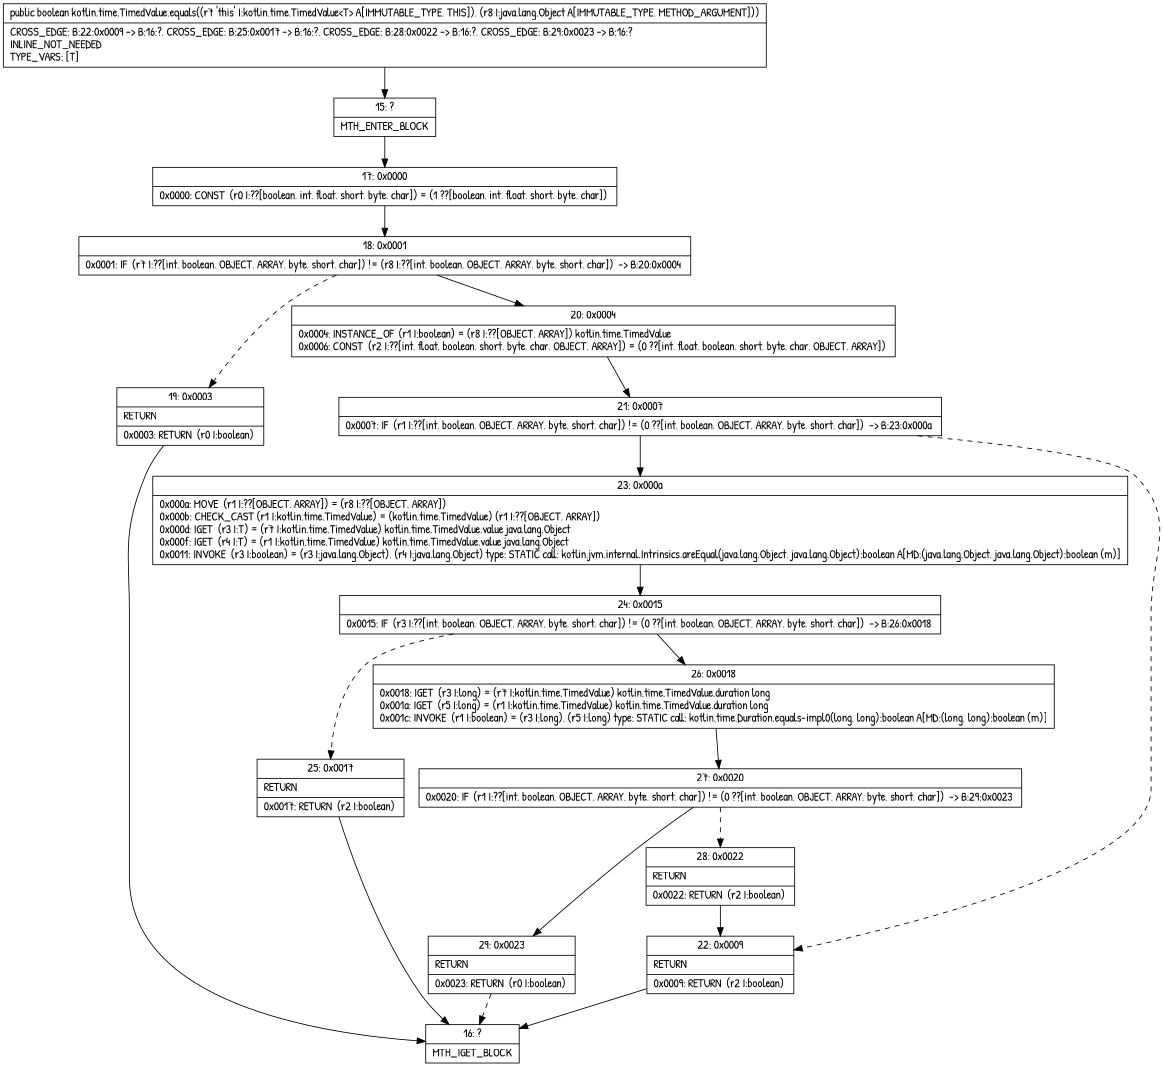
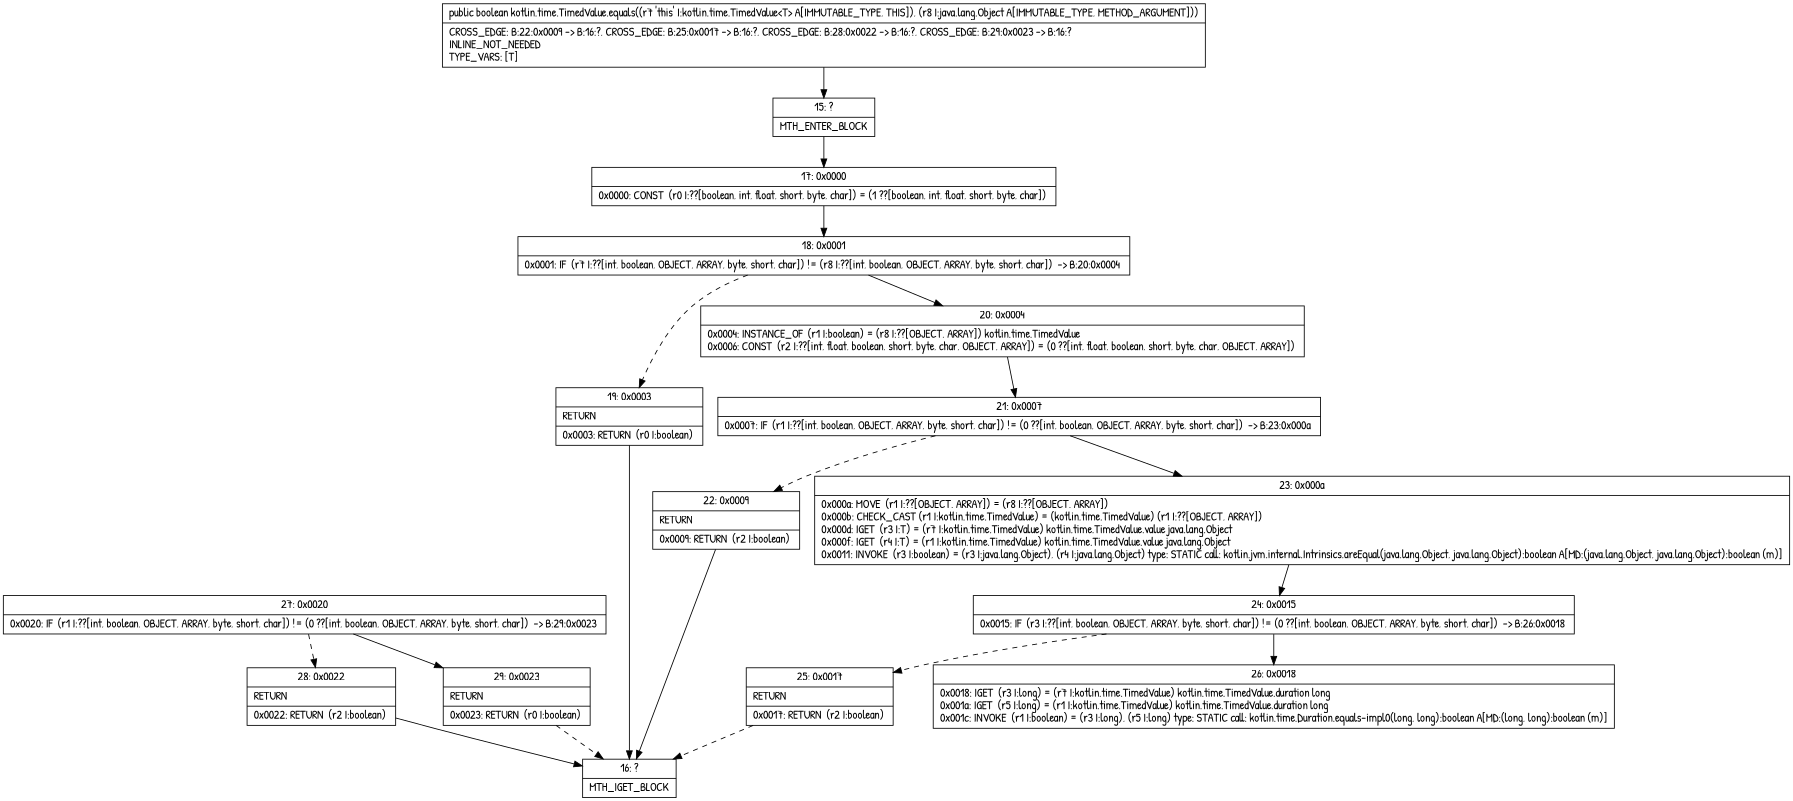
(717, 744) -> none
(720, 917) -> (485, 741)
(380, 924) -> (717, 741)
